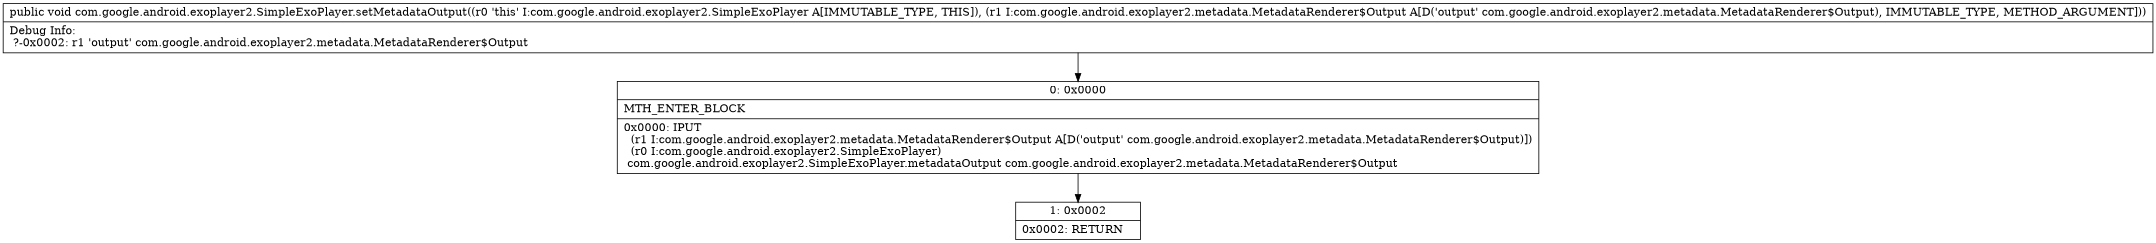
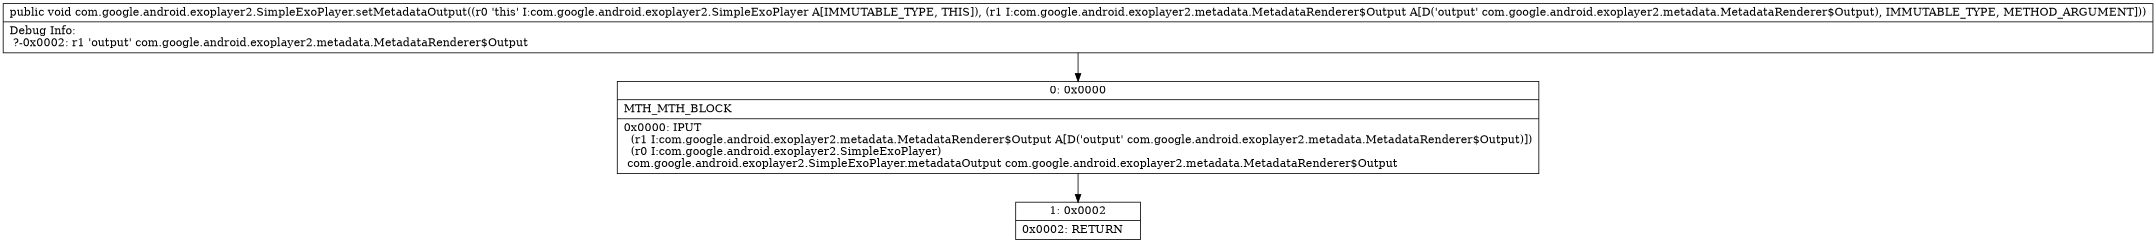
(685, 109) -> (678, 109)
